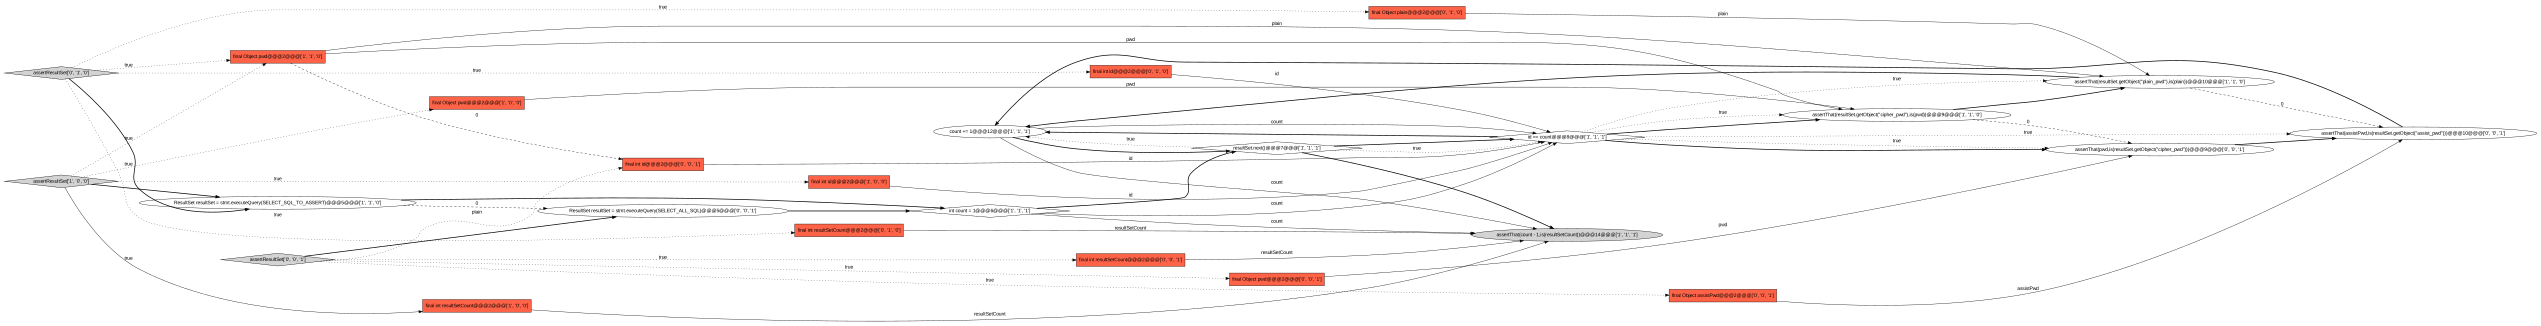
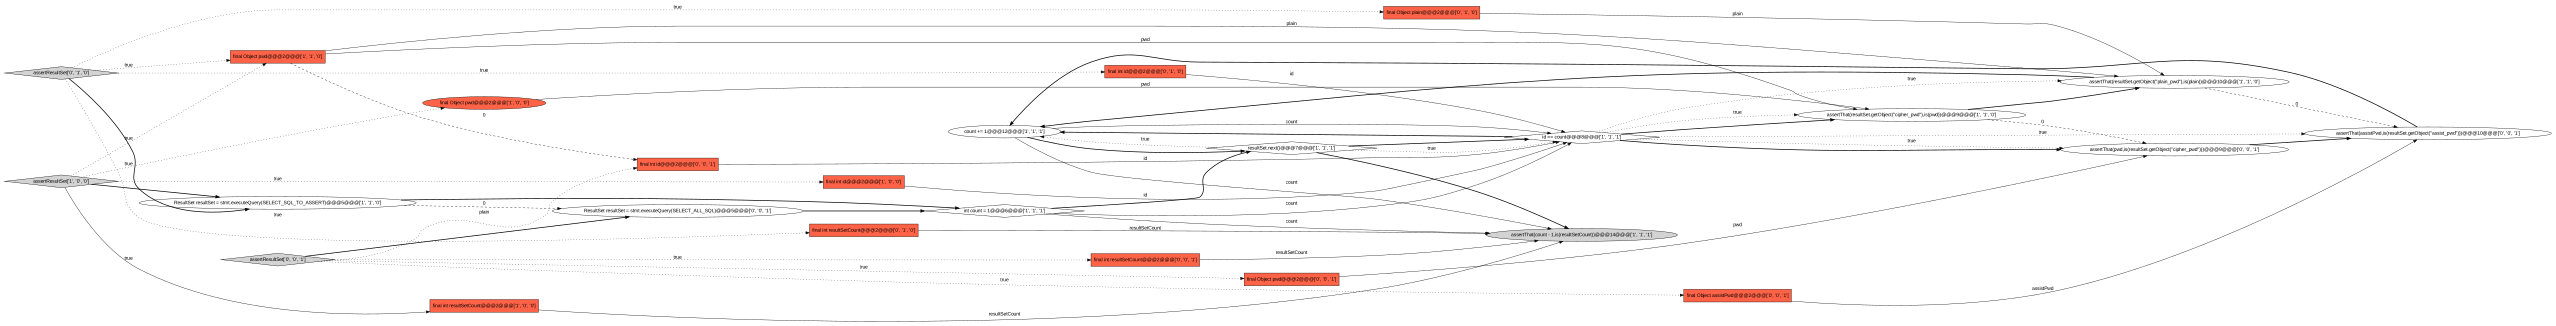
(477, 103) -> (484, 103)
